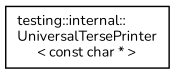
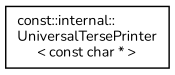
(87, 37) -> (87, 37)
